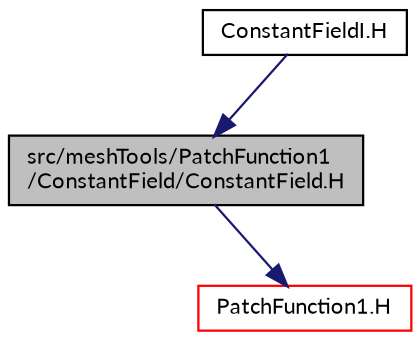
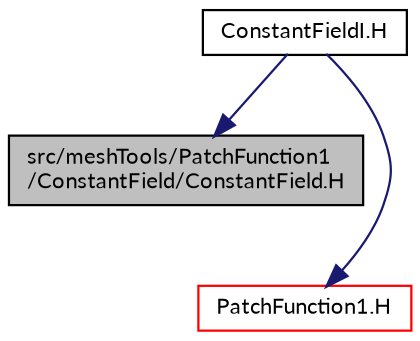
(243, 237) -> (390, 159)
